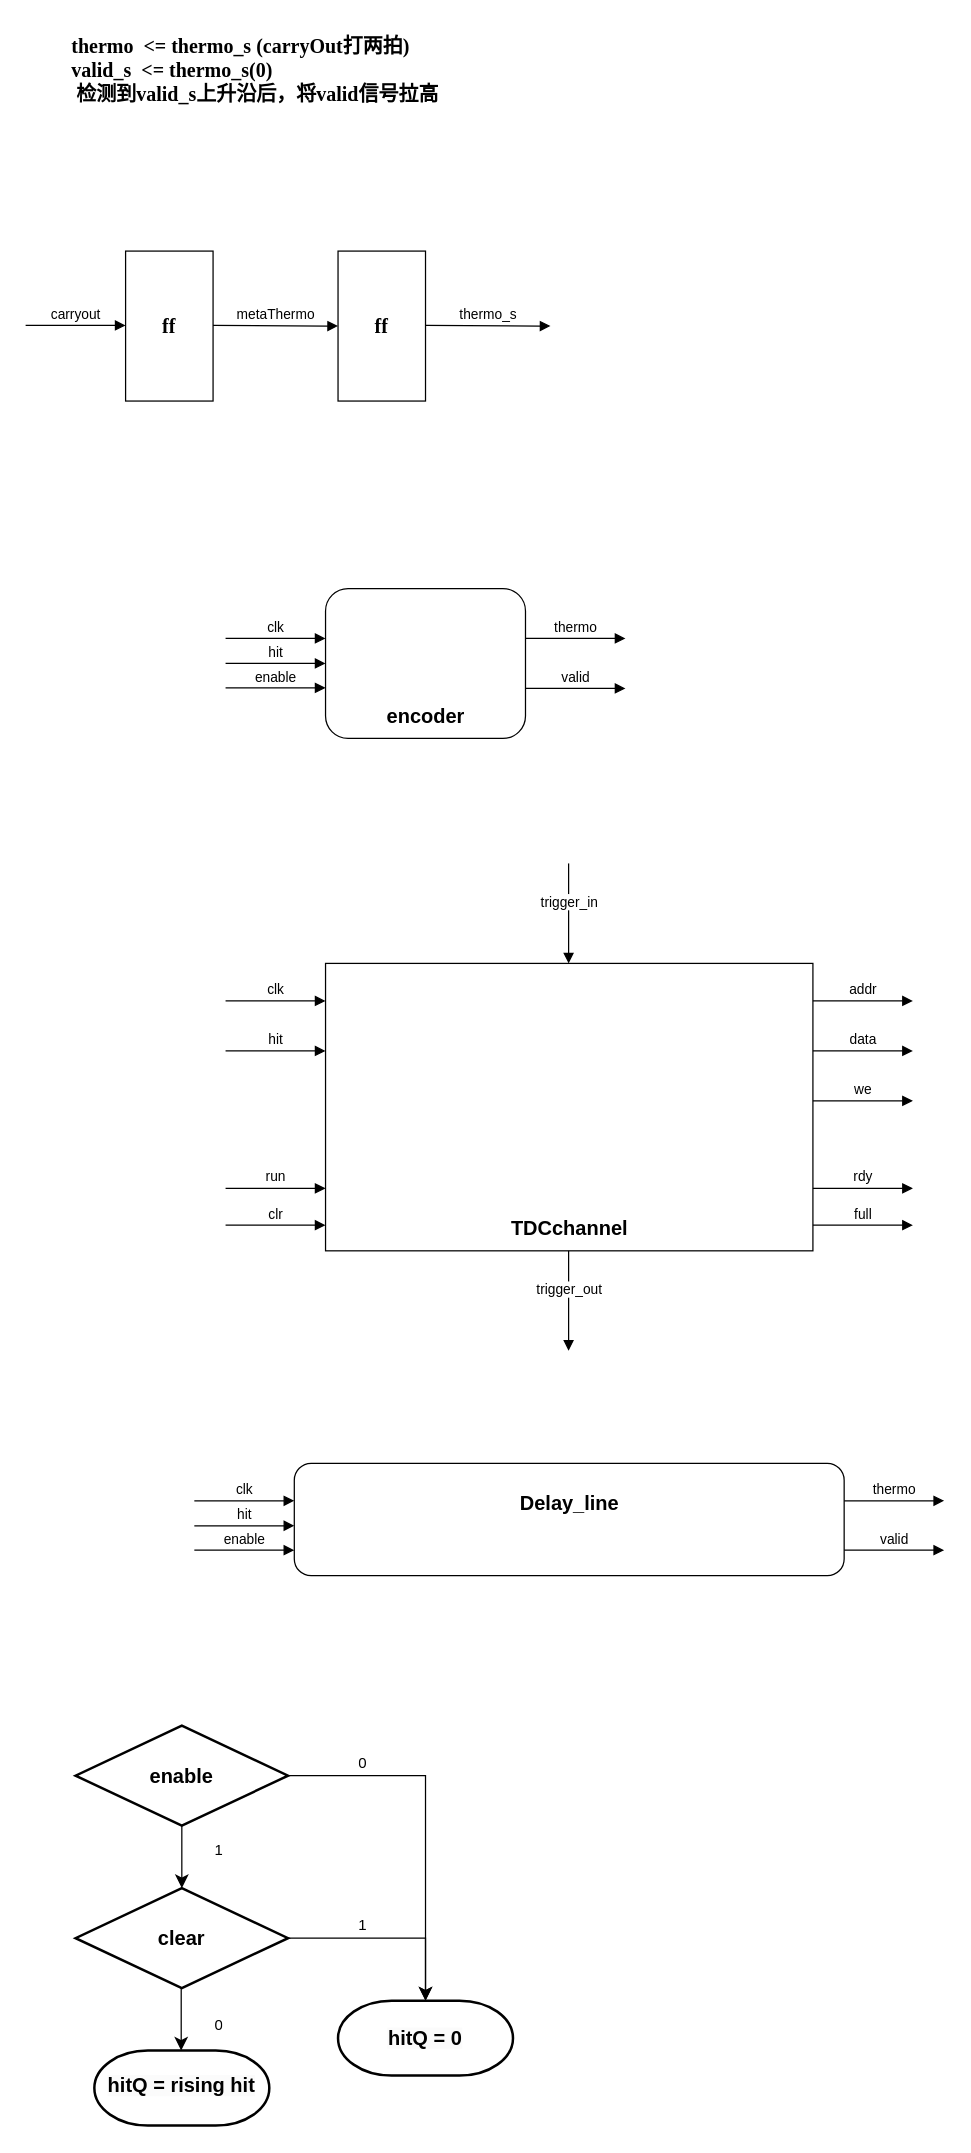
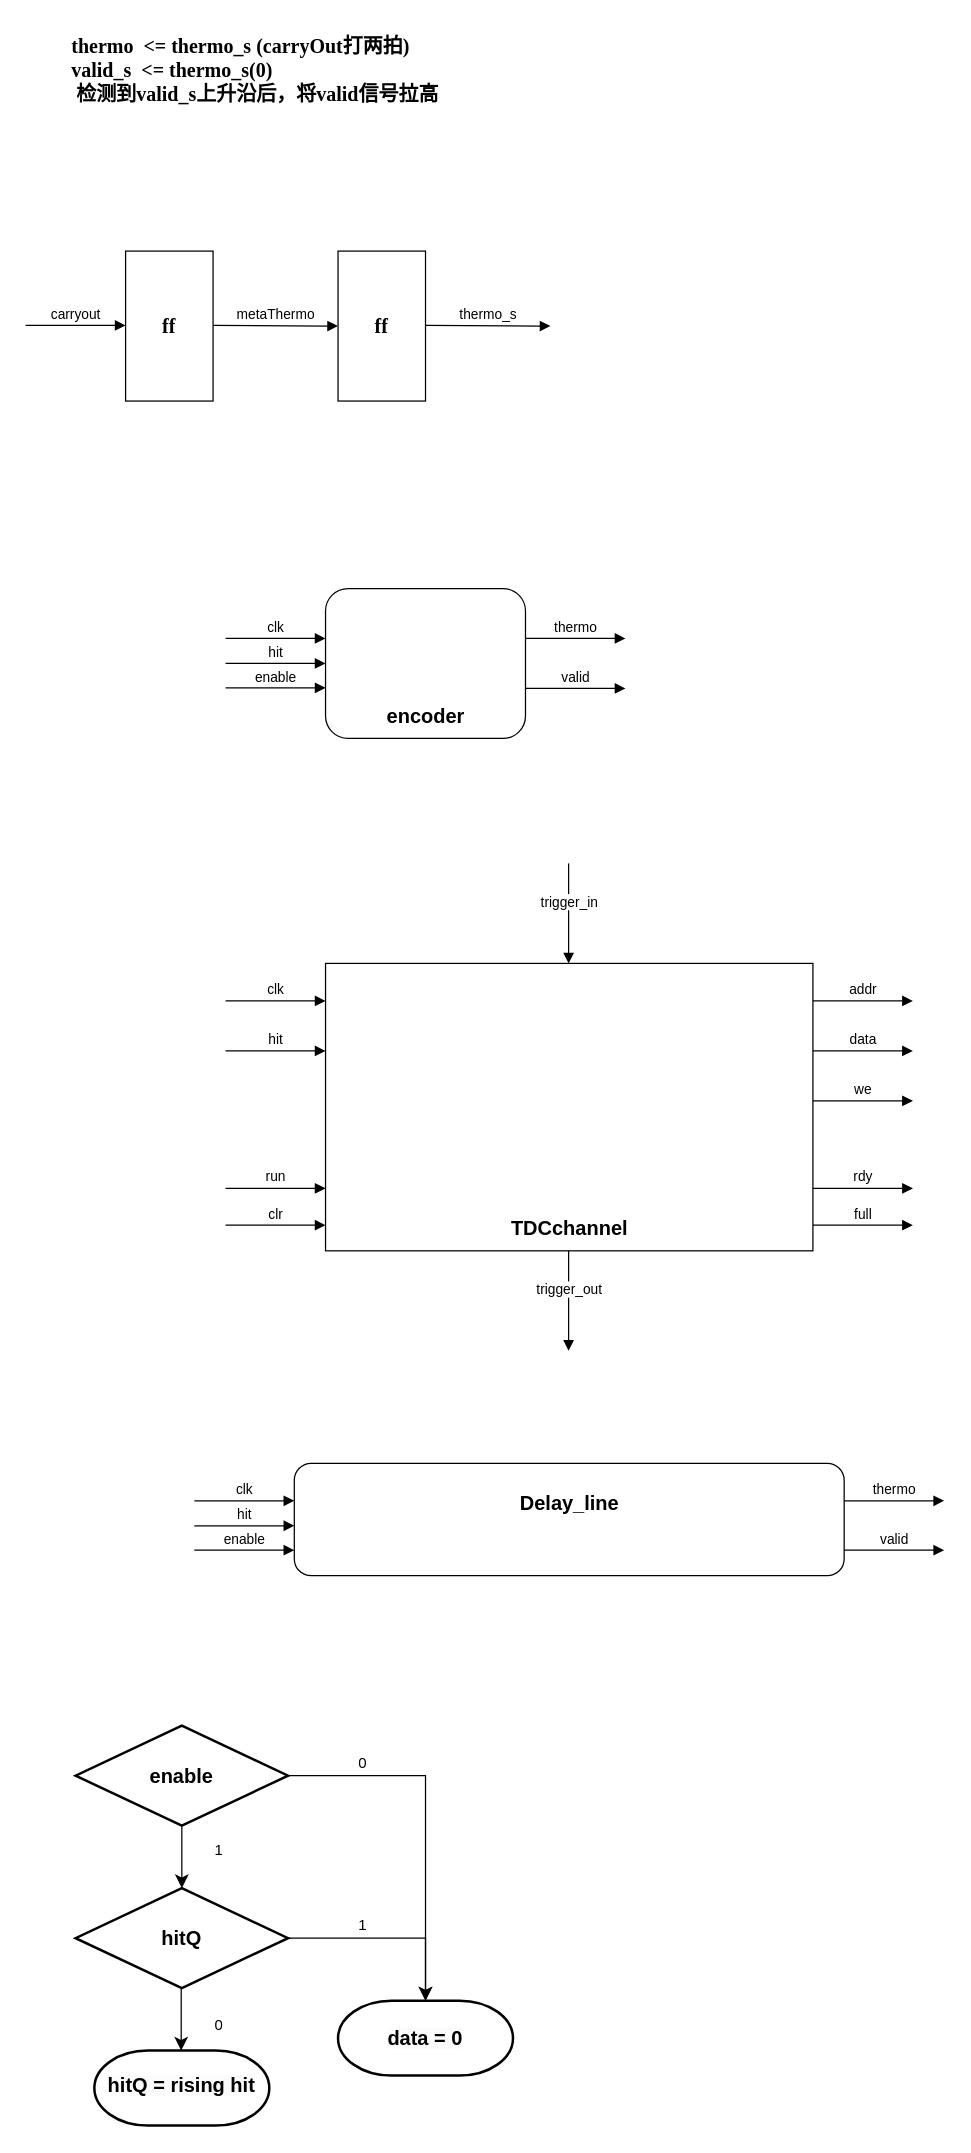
(182, 1938) -> (182, 1938)
(426, 2038) -> (426, 2038)
